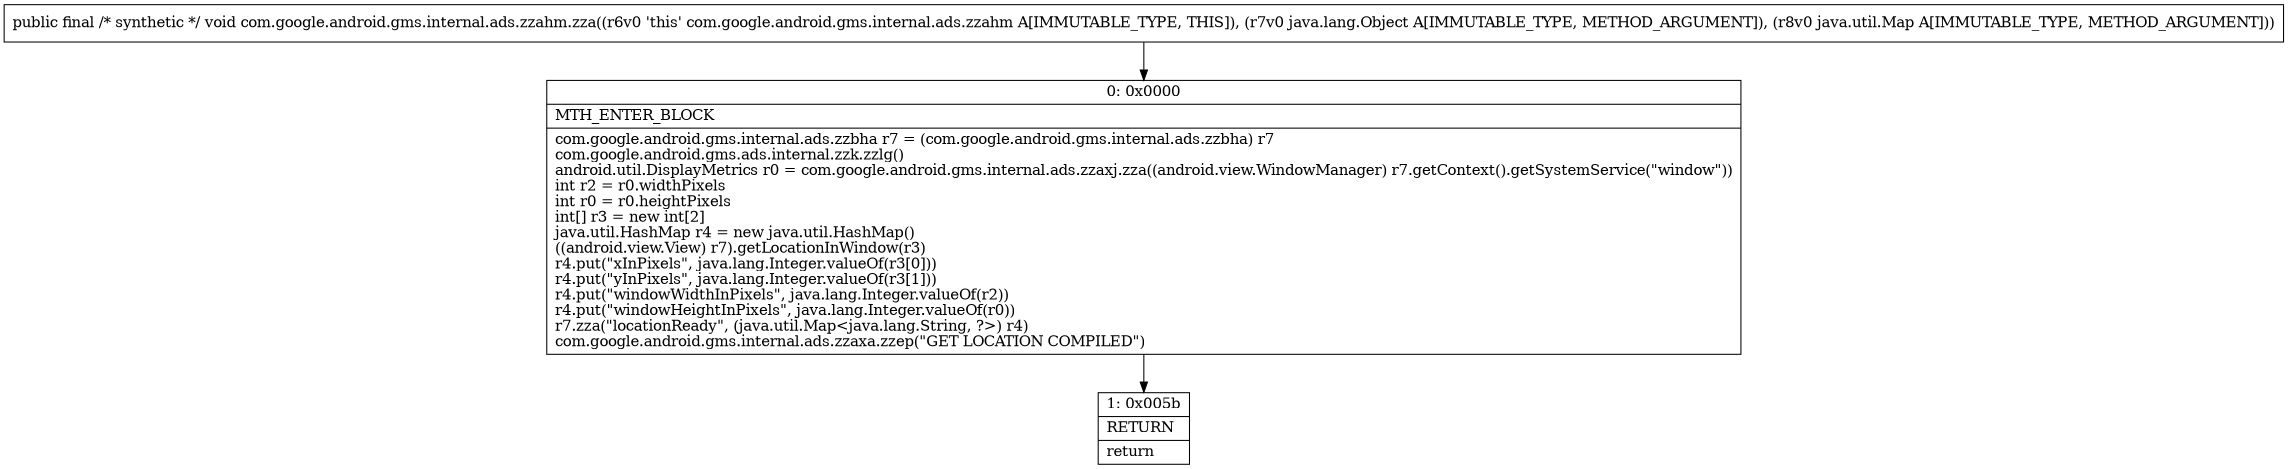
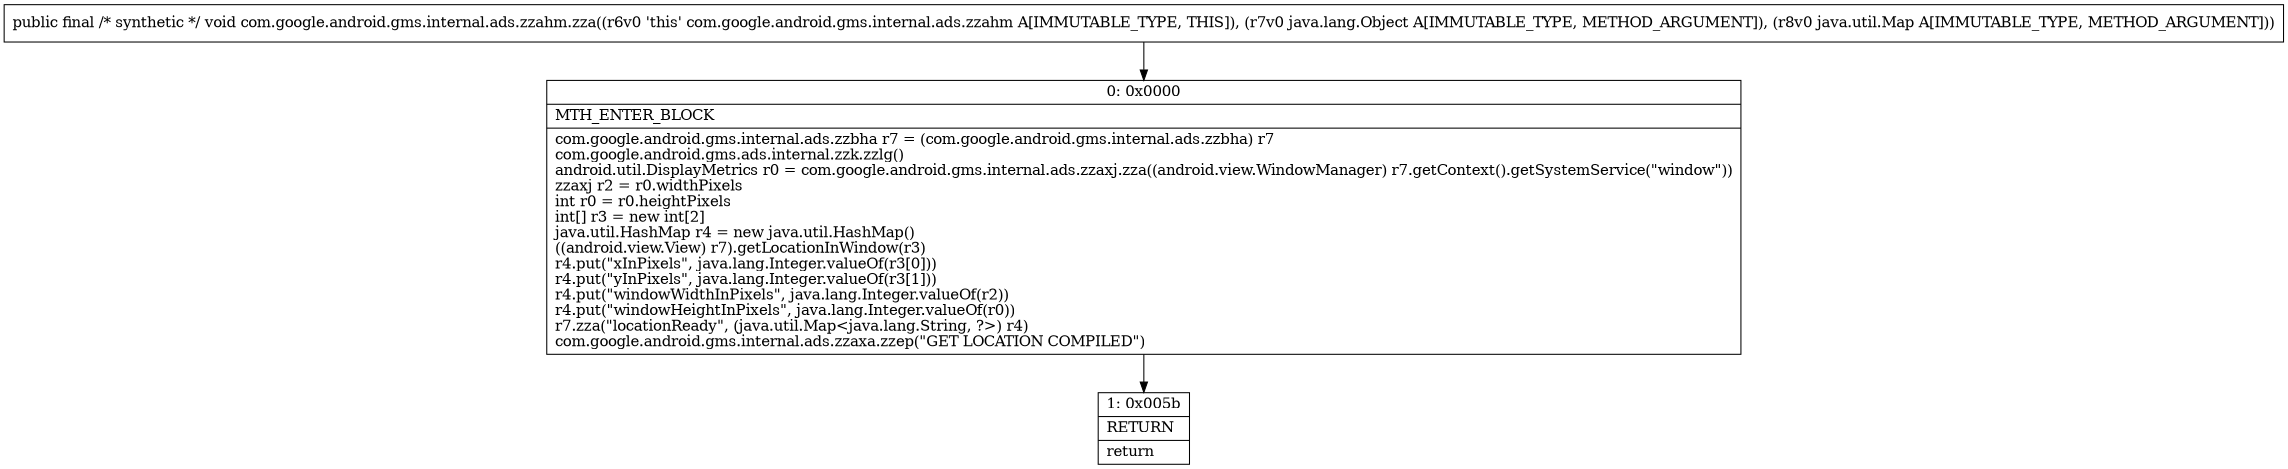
(641, 186) -> (649, 186)
